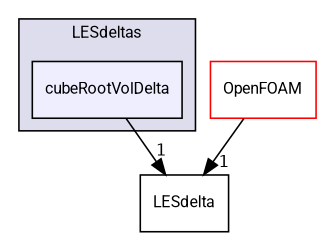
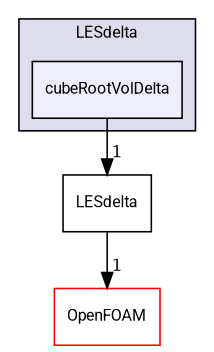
(107, 34) -> (107, 34)
(228, 140) -> (107, 252)
